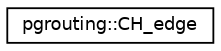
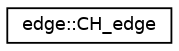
(110, 26) -> (89, 26)
